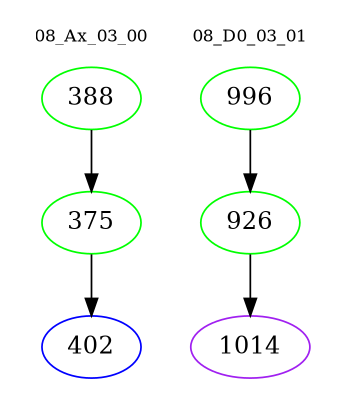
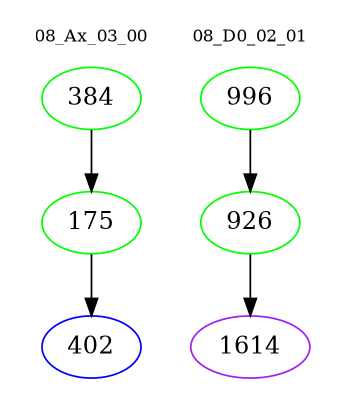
(250, 37) -> (250, 37)
(91, 98) -> (91, 98)
(91, 223) -> (91, 223)
(250, 347) -> (250, 347)
